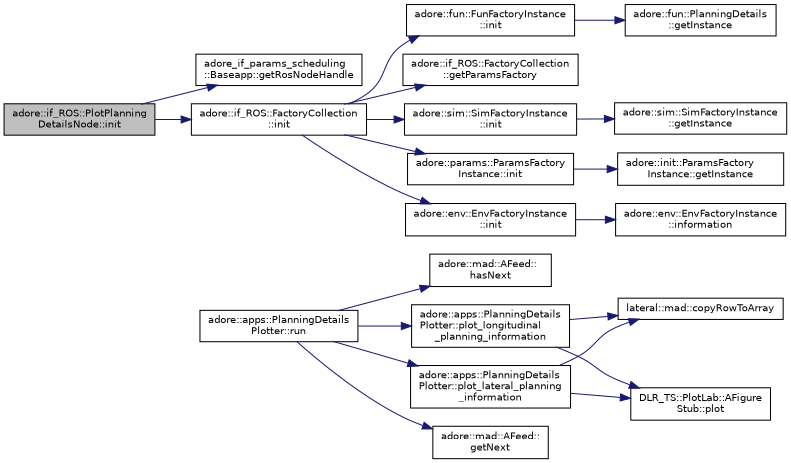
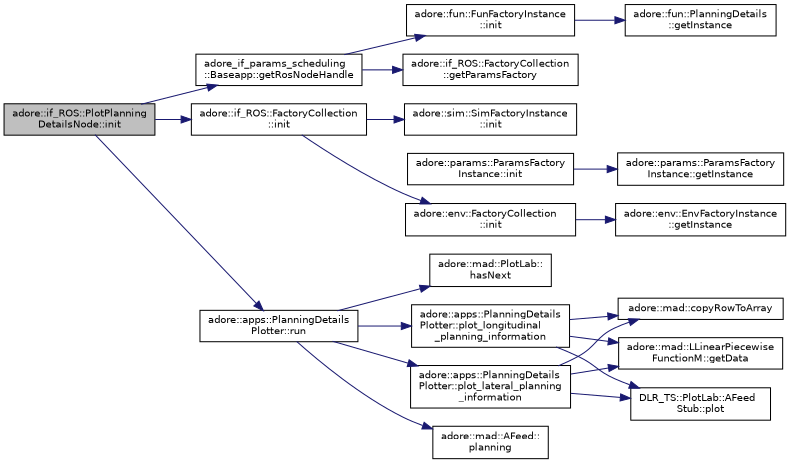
(382, 75) -> (380, 46)
(380, 96) -> (377, 70)
(701, 118) -> none
(380, 143) -> none
(701, 169) -> (701, 169)
none -> (176, 219)
(491, 220) -> (491, 220)
(701, 220) -> (701, 220)
(491, 270) -> (491, 270)
(701, 309) -> (701, 309)
none -> (701, 353)
(701, 404) -> (701, 404)
(491, 442) -> (491, 442)
